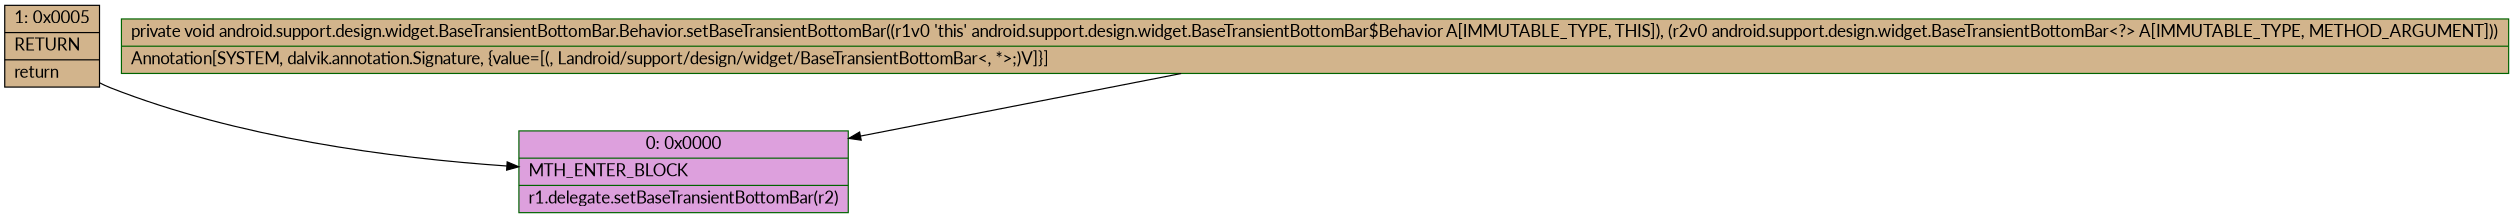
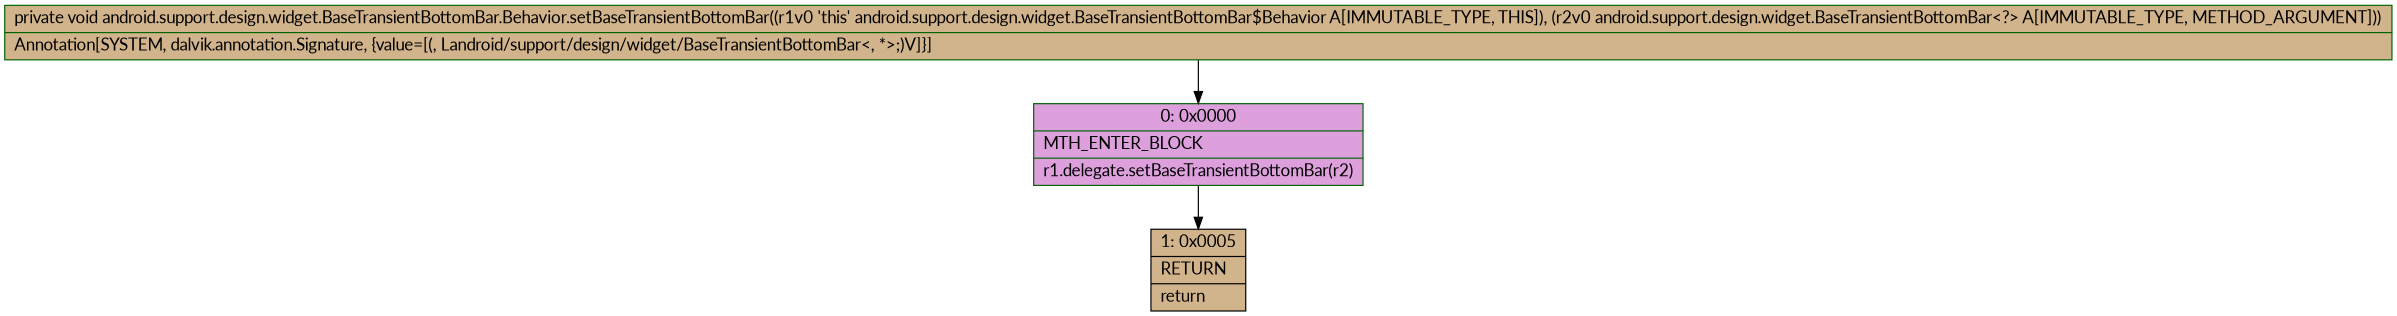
(300, 140) -> (1198, 201)
